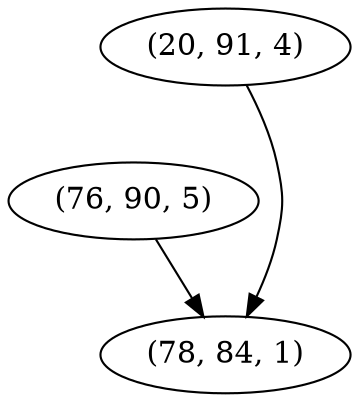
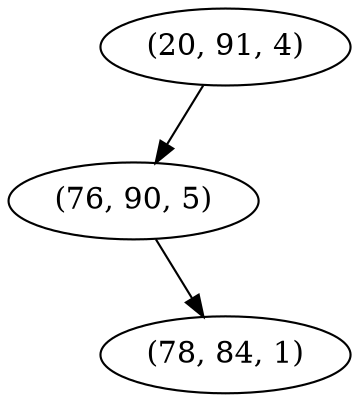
(282, 190) -> (185, 115)
